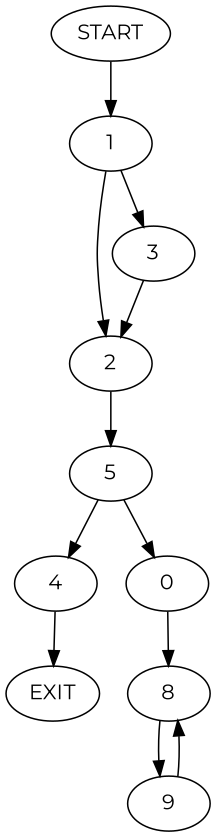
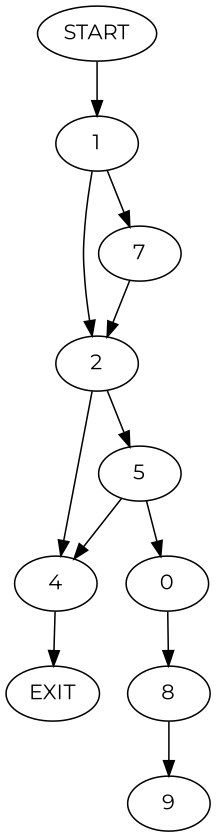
(154, 254) -> (140, 254)
none -> (78, 466)
(179, 756) -> none
